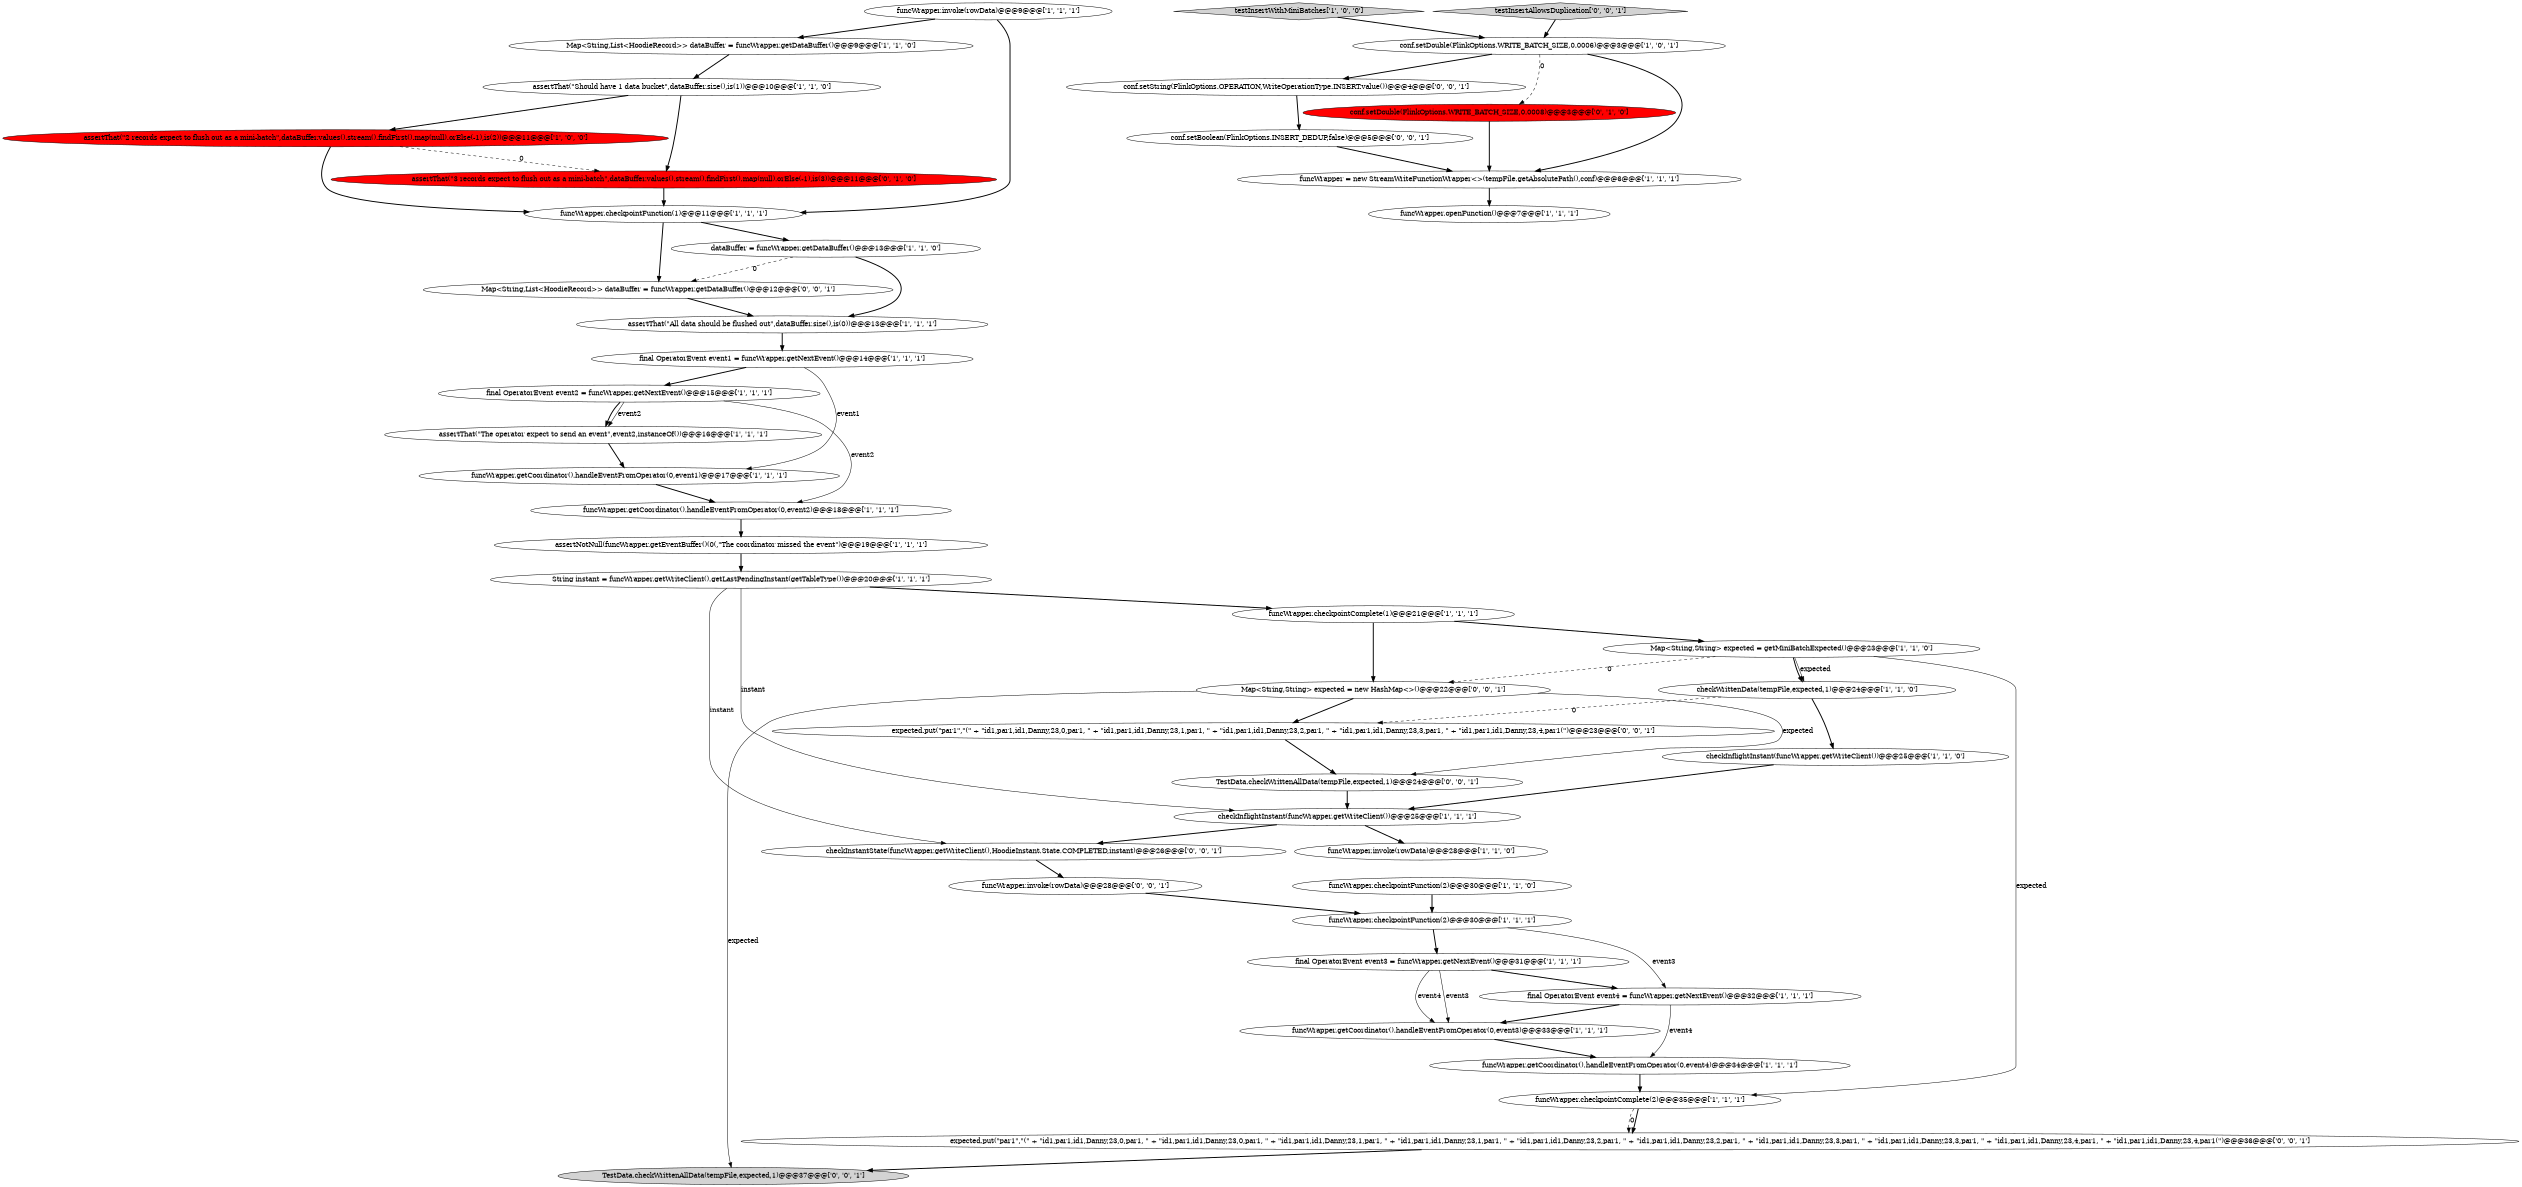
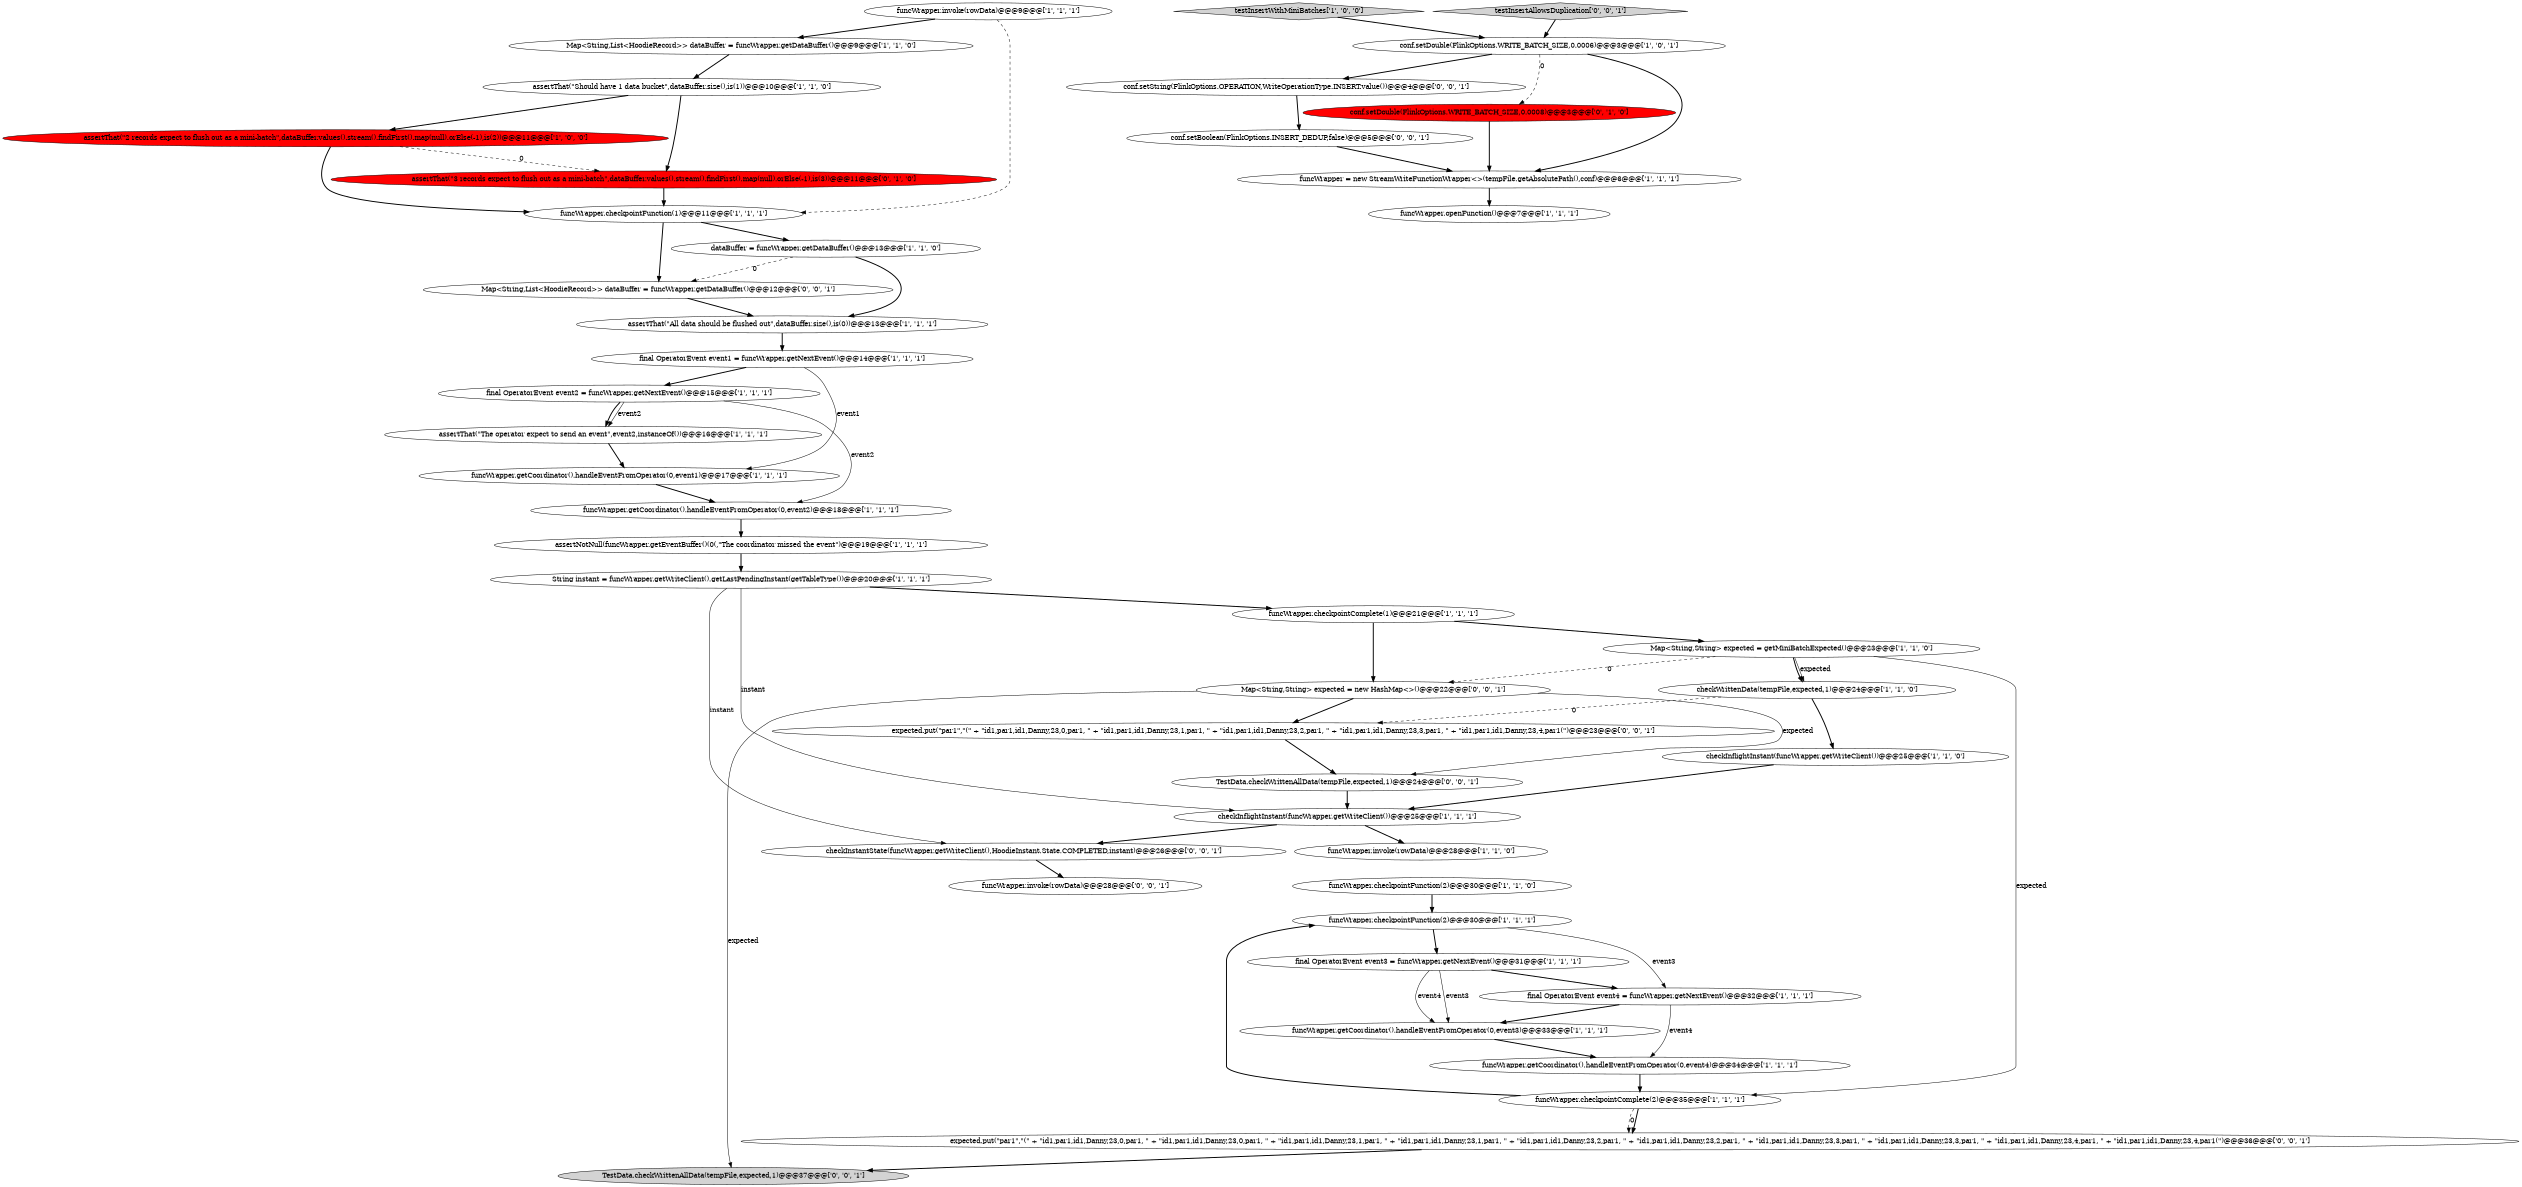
(992, 194) -> (992, 194)
(1250, 903) -> (1273, 1079)
